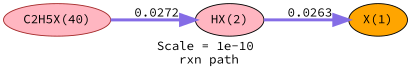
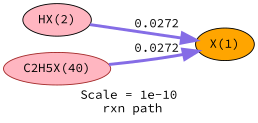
(306, 13) -> (153, 24)
(145, 20) -> (146, 60)
